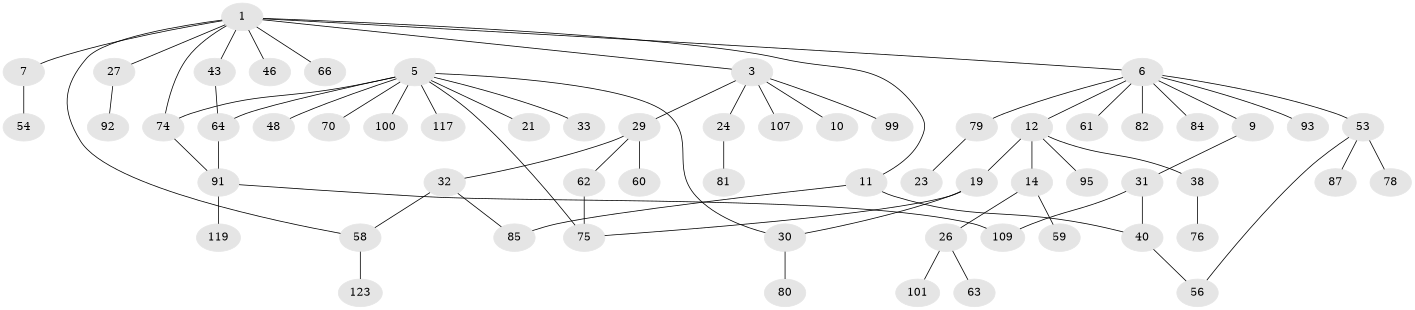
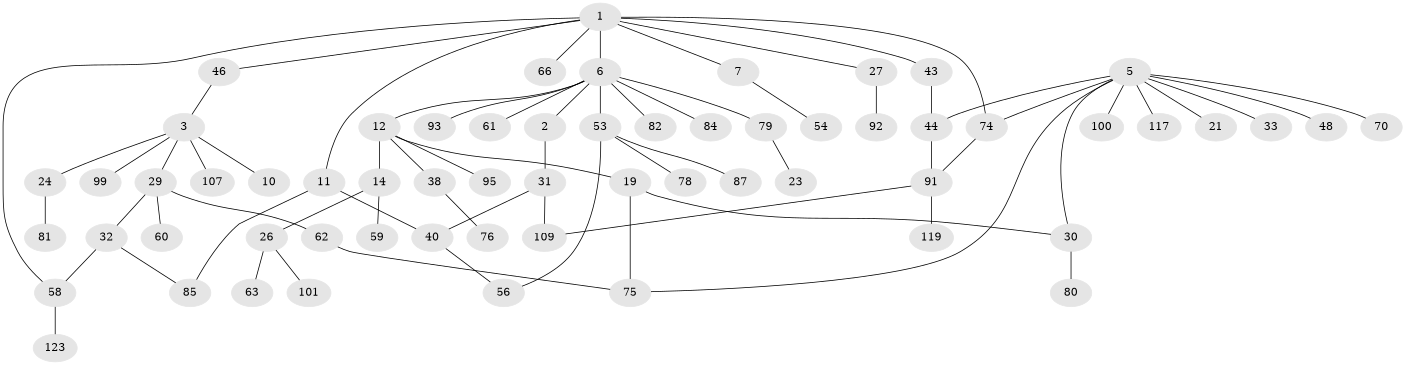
(497, 44) -> (202, 100)
(219, 127) -> (932, 127)
(1253, 127) -> (545, 127)
